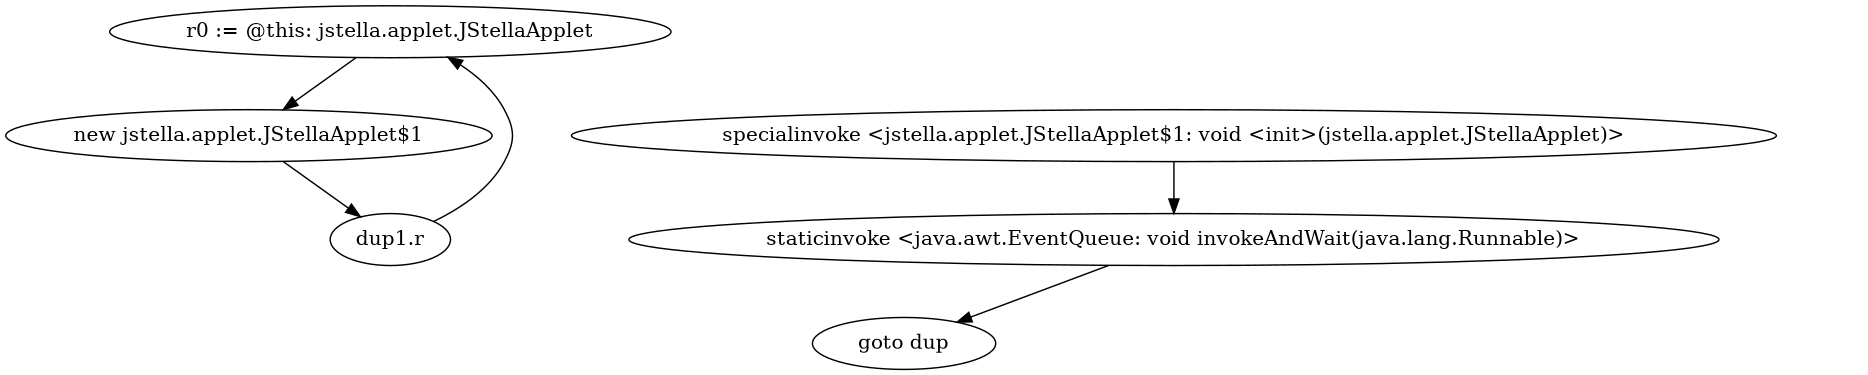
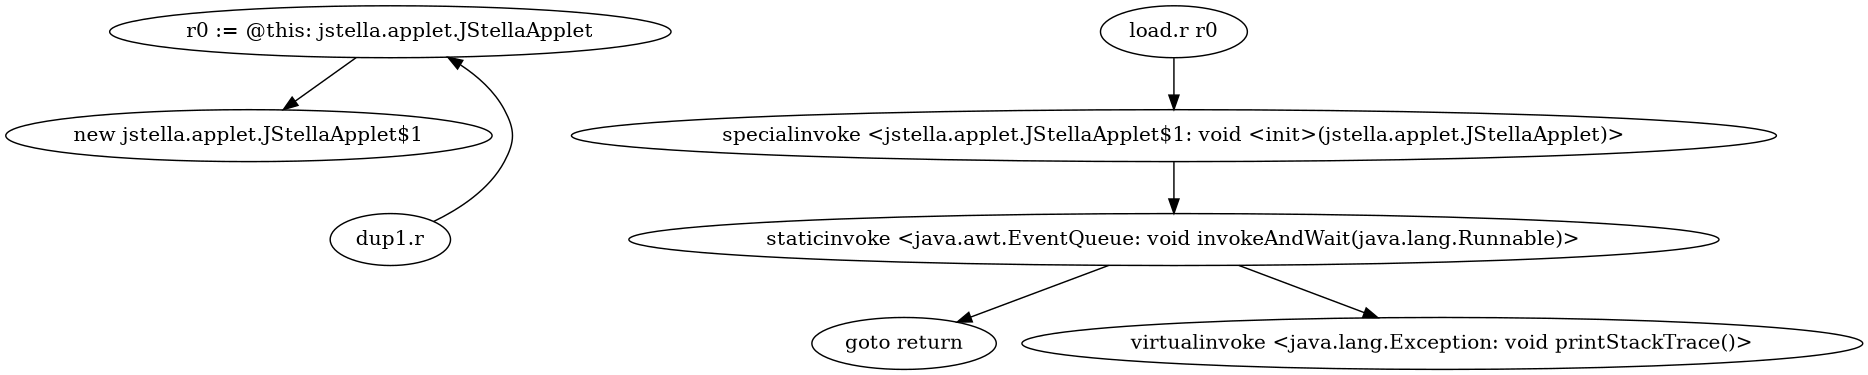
none -> (1174, 32)
(316, 185) -> none
(904, 343) -> (904, 343)
none -> (1442, 343)
